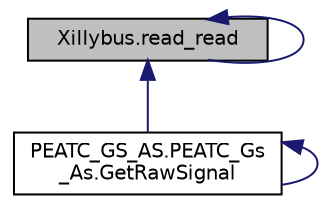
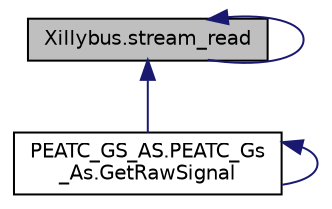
(148, 40) -> (148, 40)
